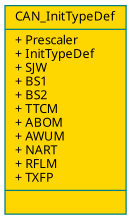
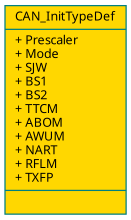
(55, 54) -> (37, 54)
